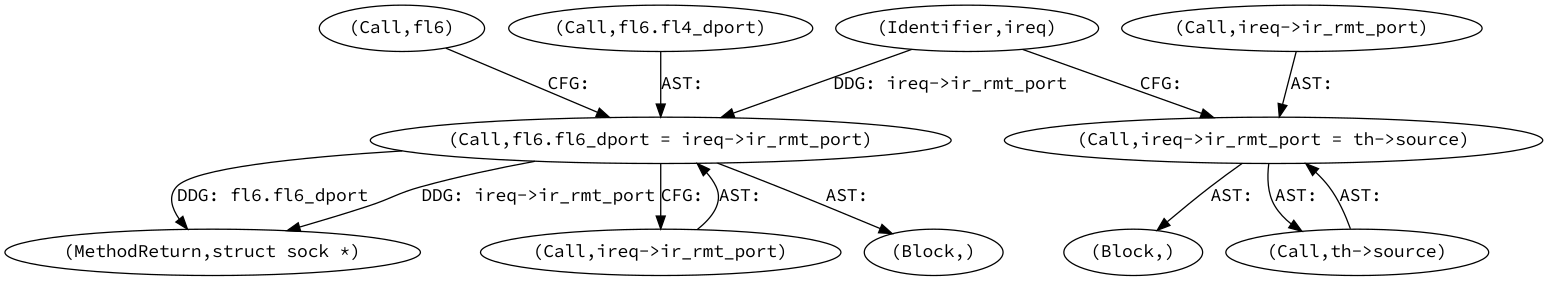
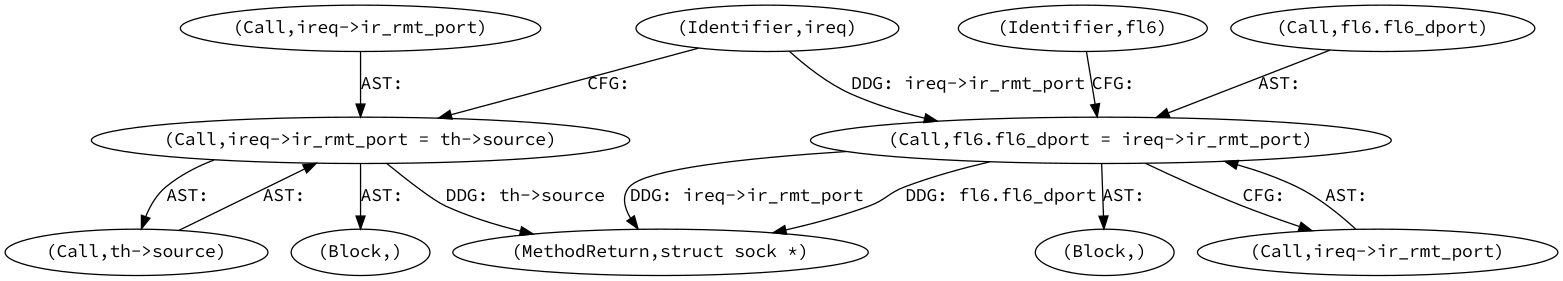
(402, 28) -> (1083, 28)
(661, 28) -> (1383, 28)
none -> (448, 207)
